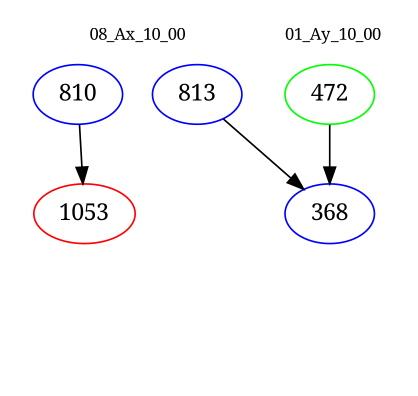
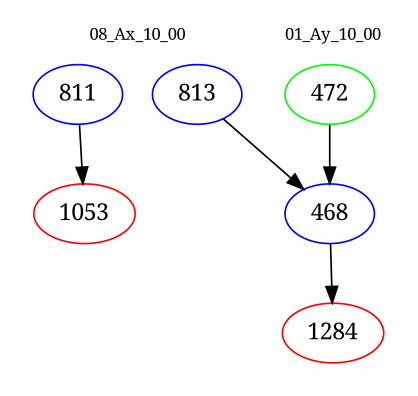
(78, 94) -> (78, 94)
(330, 214) -> (330, 214)
none -> (333, 333)
